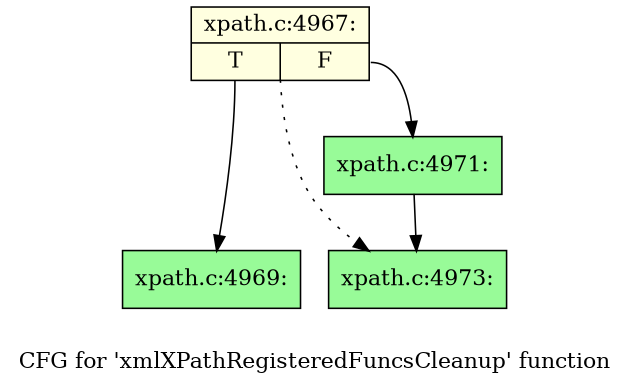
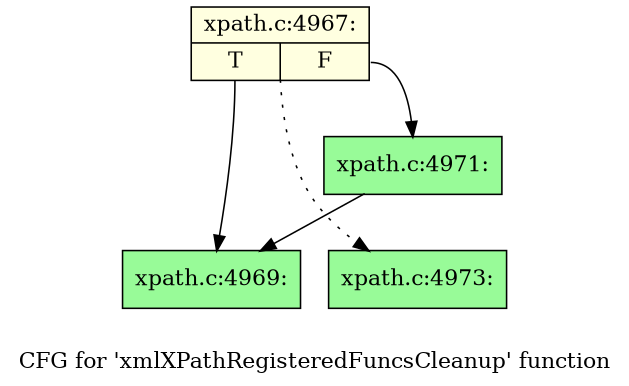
(415, 215) -> (317, 220)
